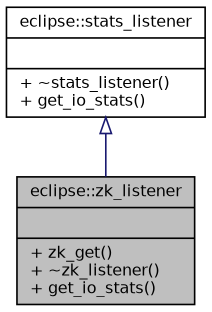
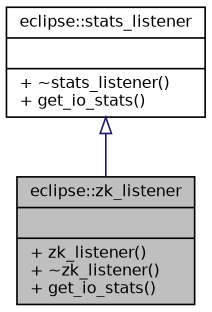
(72, 253) -> (89, 253)
